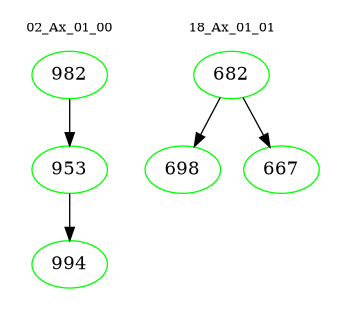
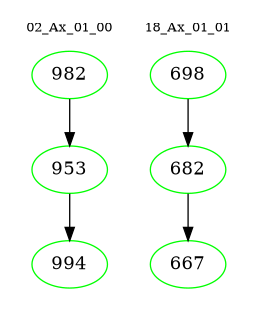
(210, 116) -> (188, 116)
